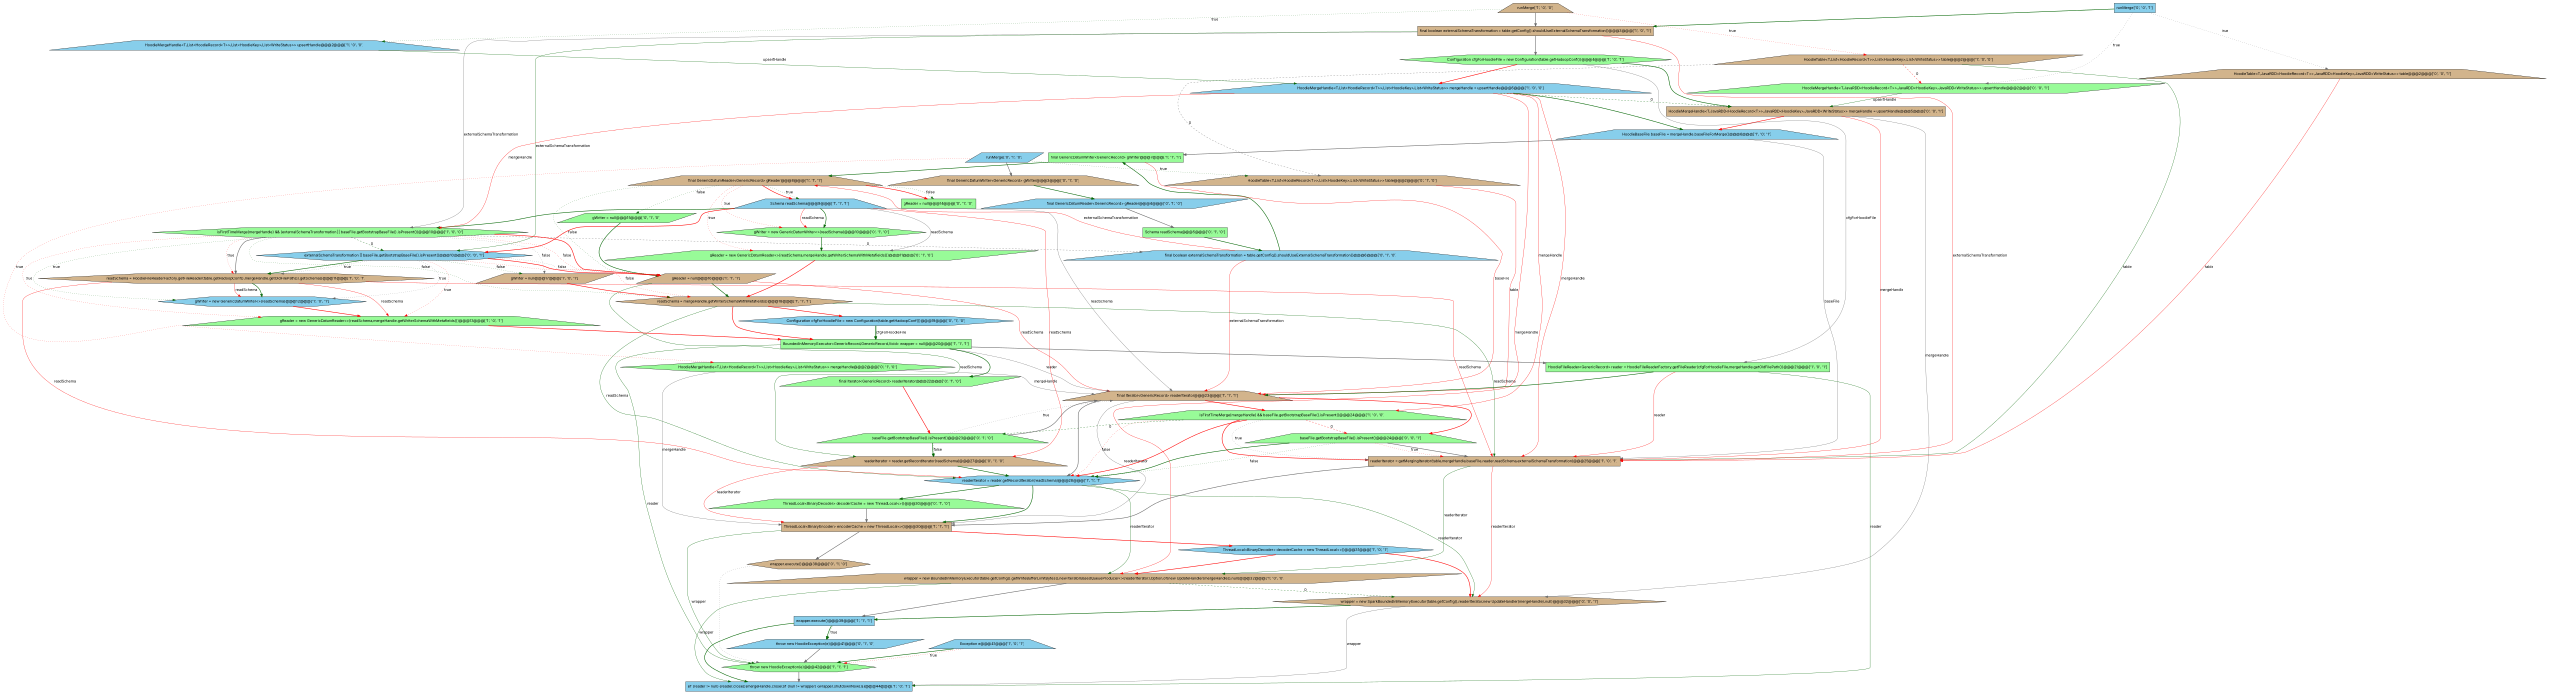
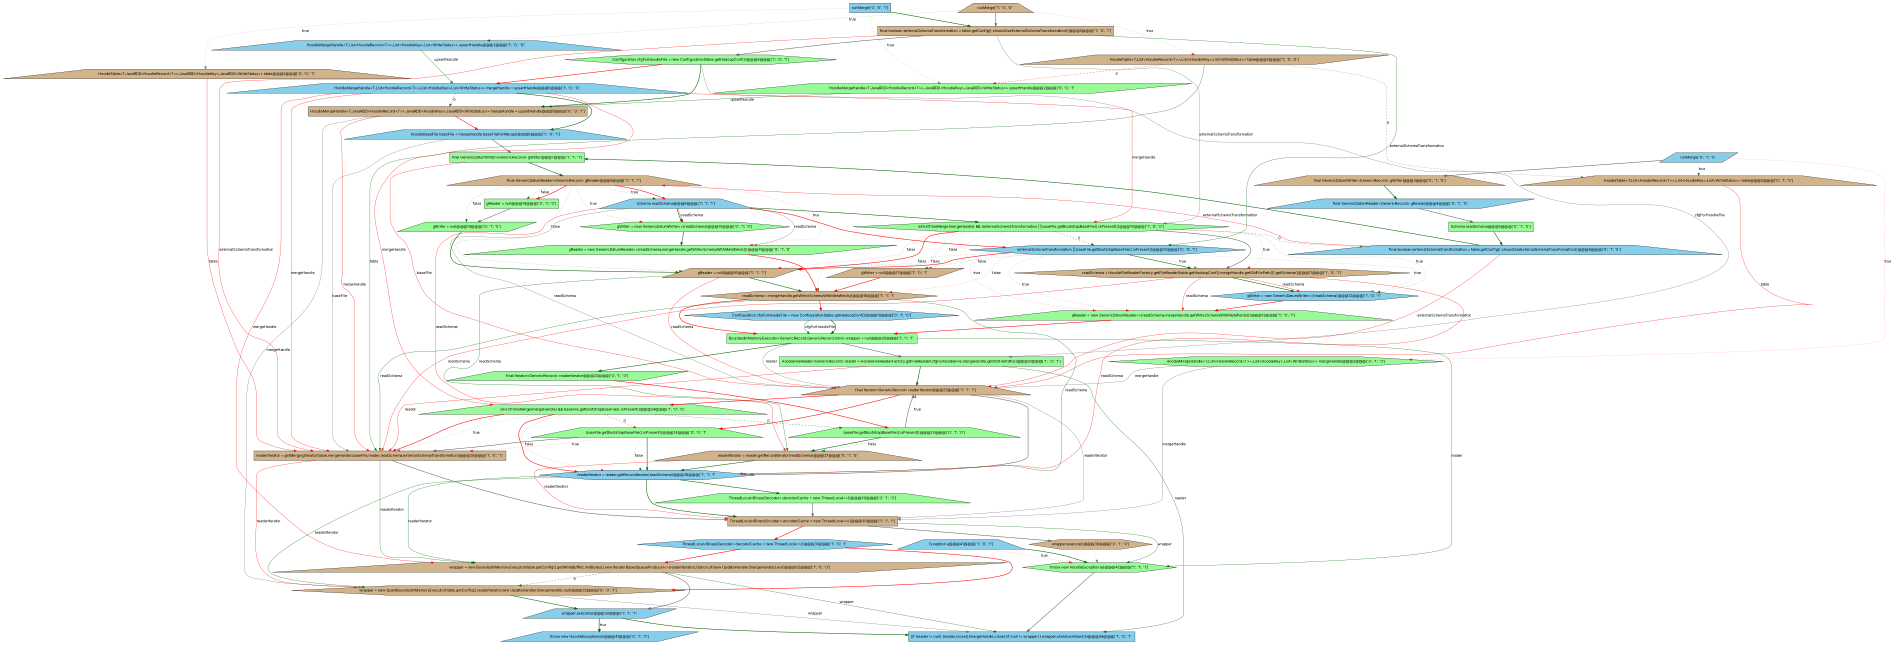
none -> (495, 215)
(834, 621) -> (600, 614)
(813, 655) -> none
